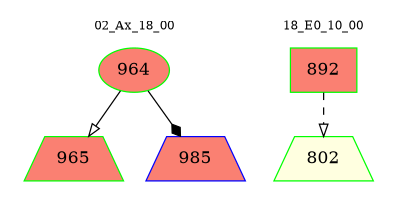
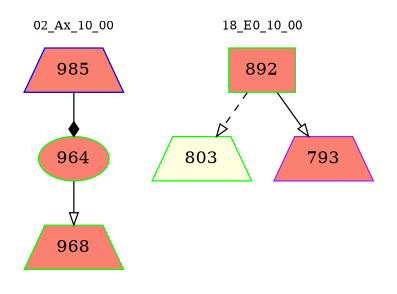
(135, 26) -> (74, 26)
(160, 108) -> (74, 107)
(74, 159) -> (74, 247)
(324, 159) -> (202, 159)
none -> (324, 159)
